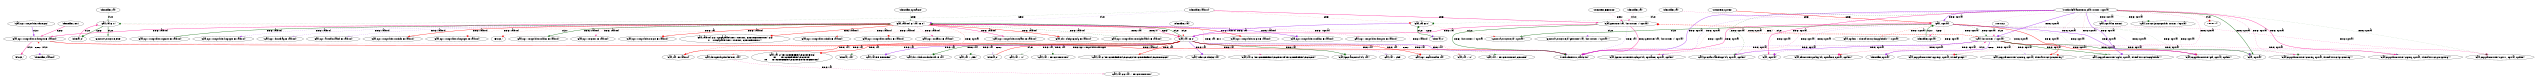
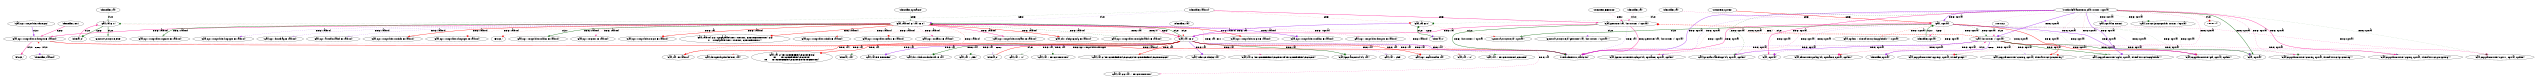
(532, 25) -> (526, 24)
(972, 39) -> (972, 39)
(1406, 47) -> (1406, 47)
(917, 71) -> (1528, 65)
